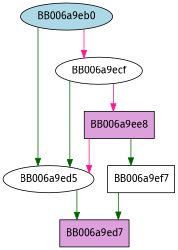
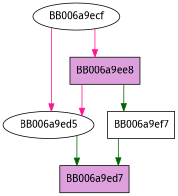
(67, 17) -> none
(70, 120) -> (51, 66)
